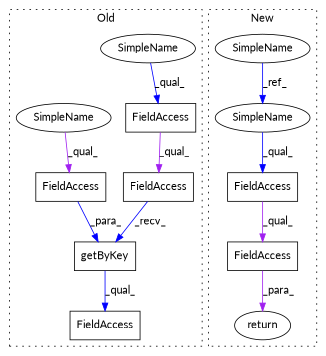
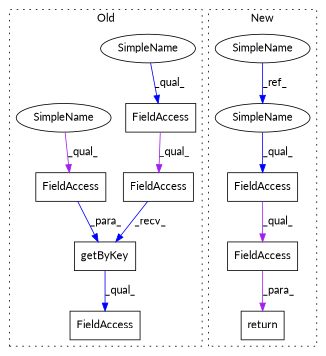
(263, 325) -> (263, 325)
